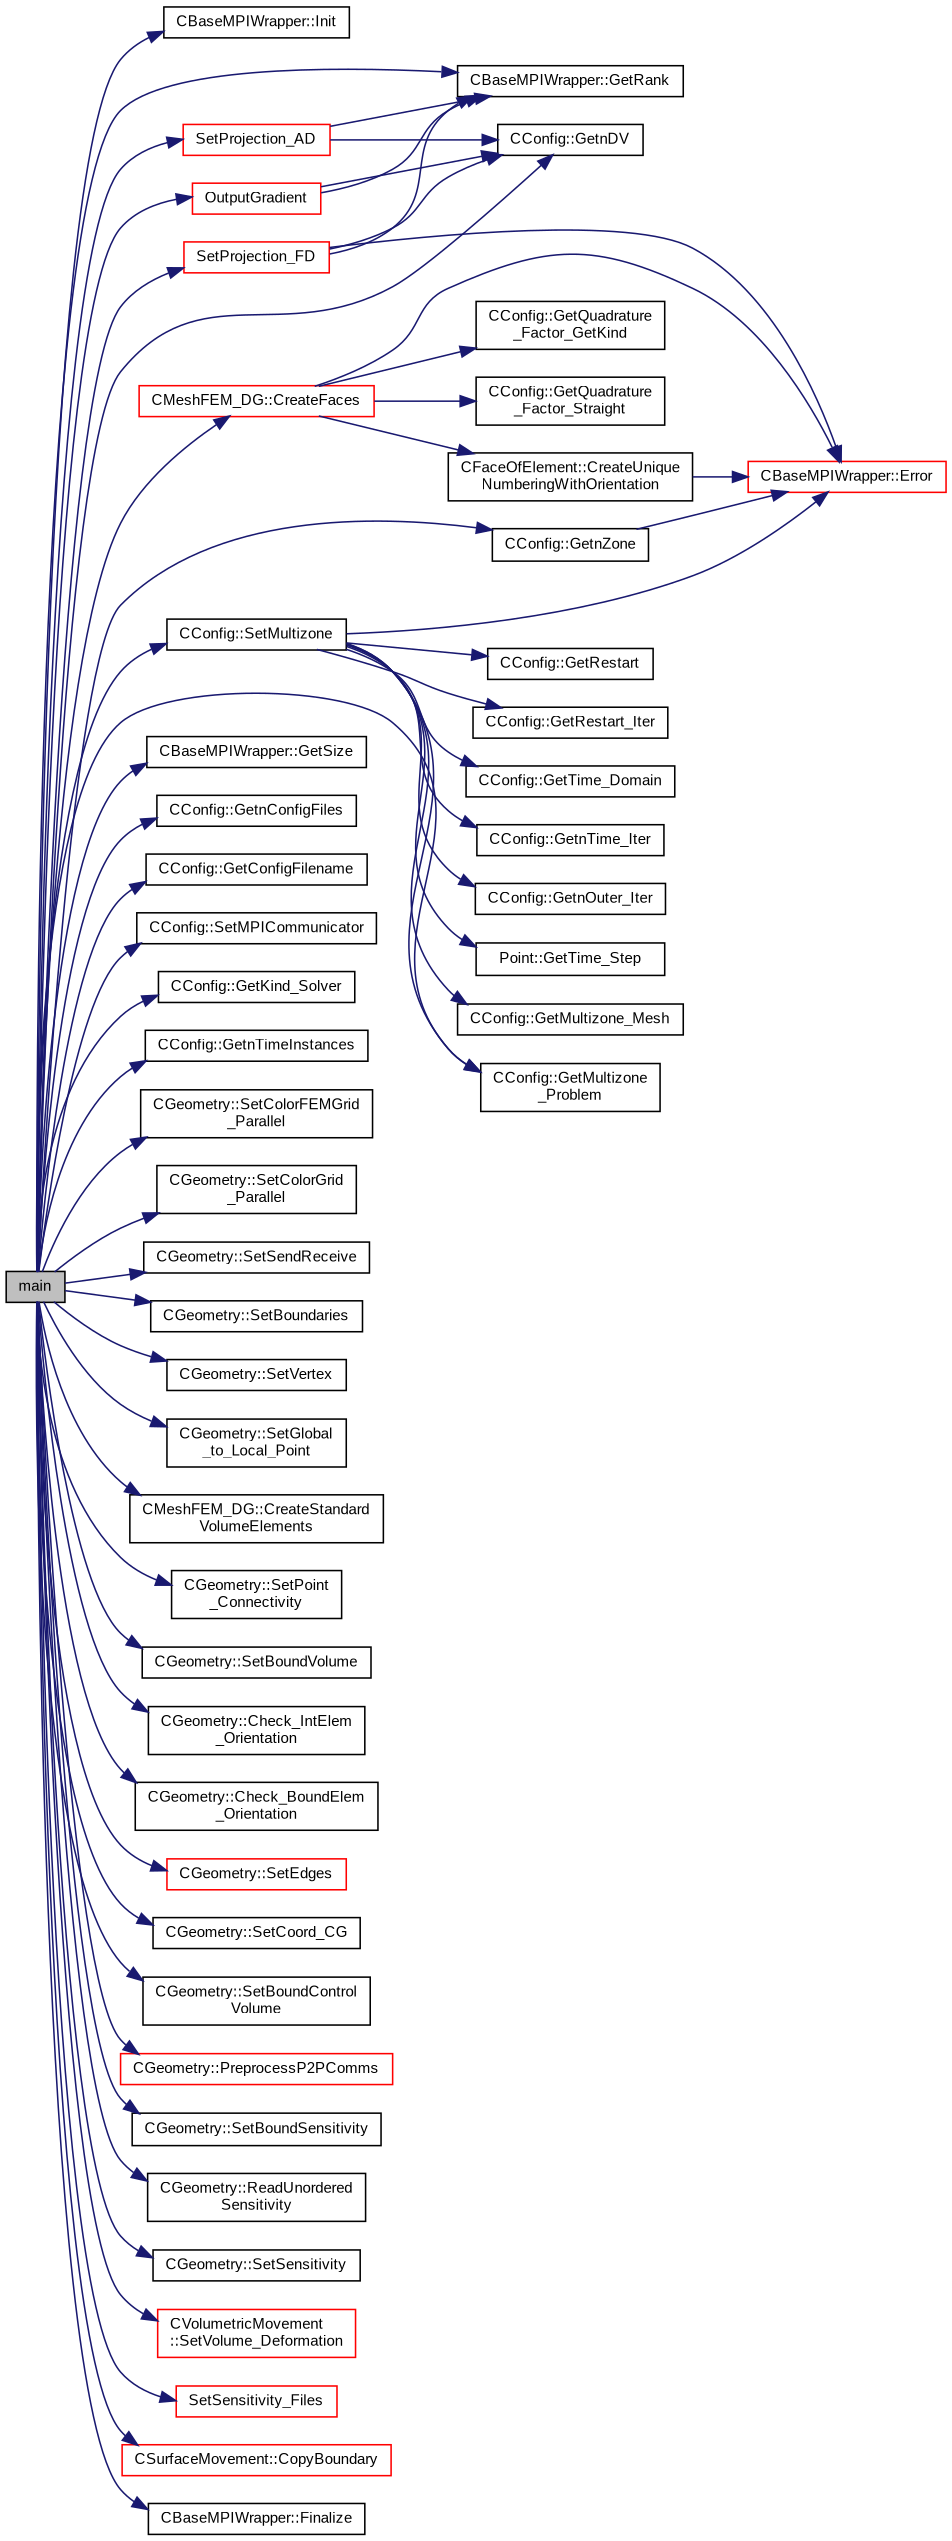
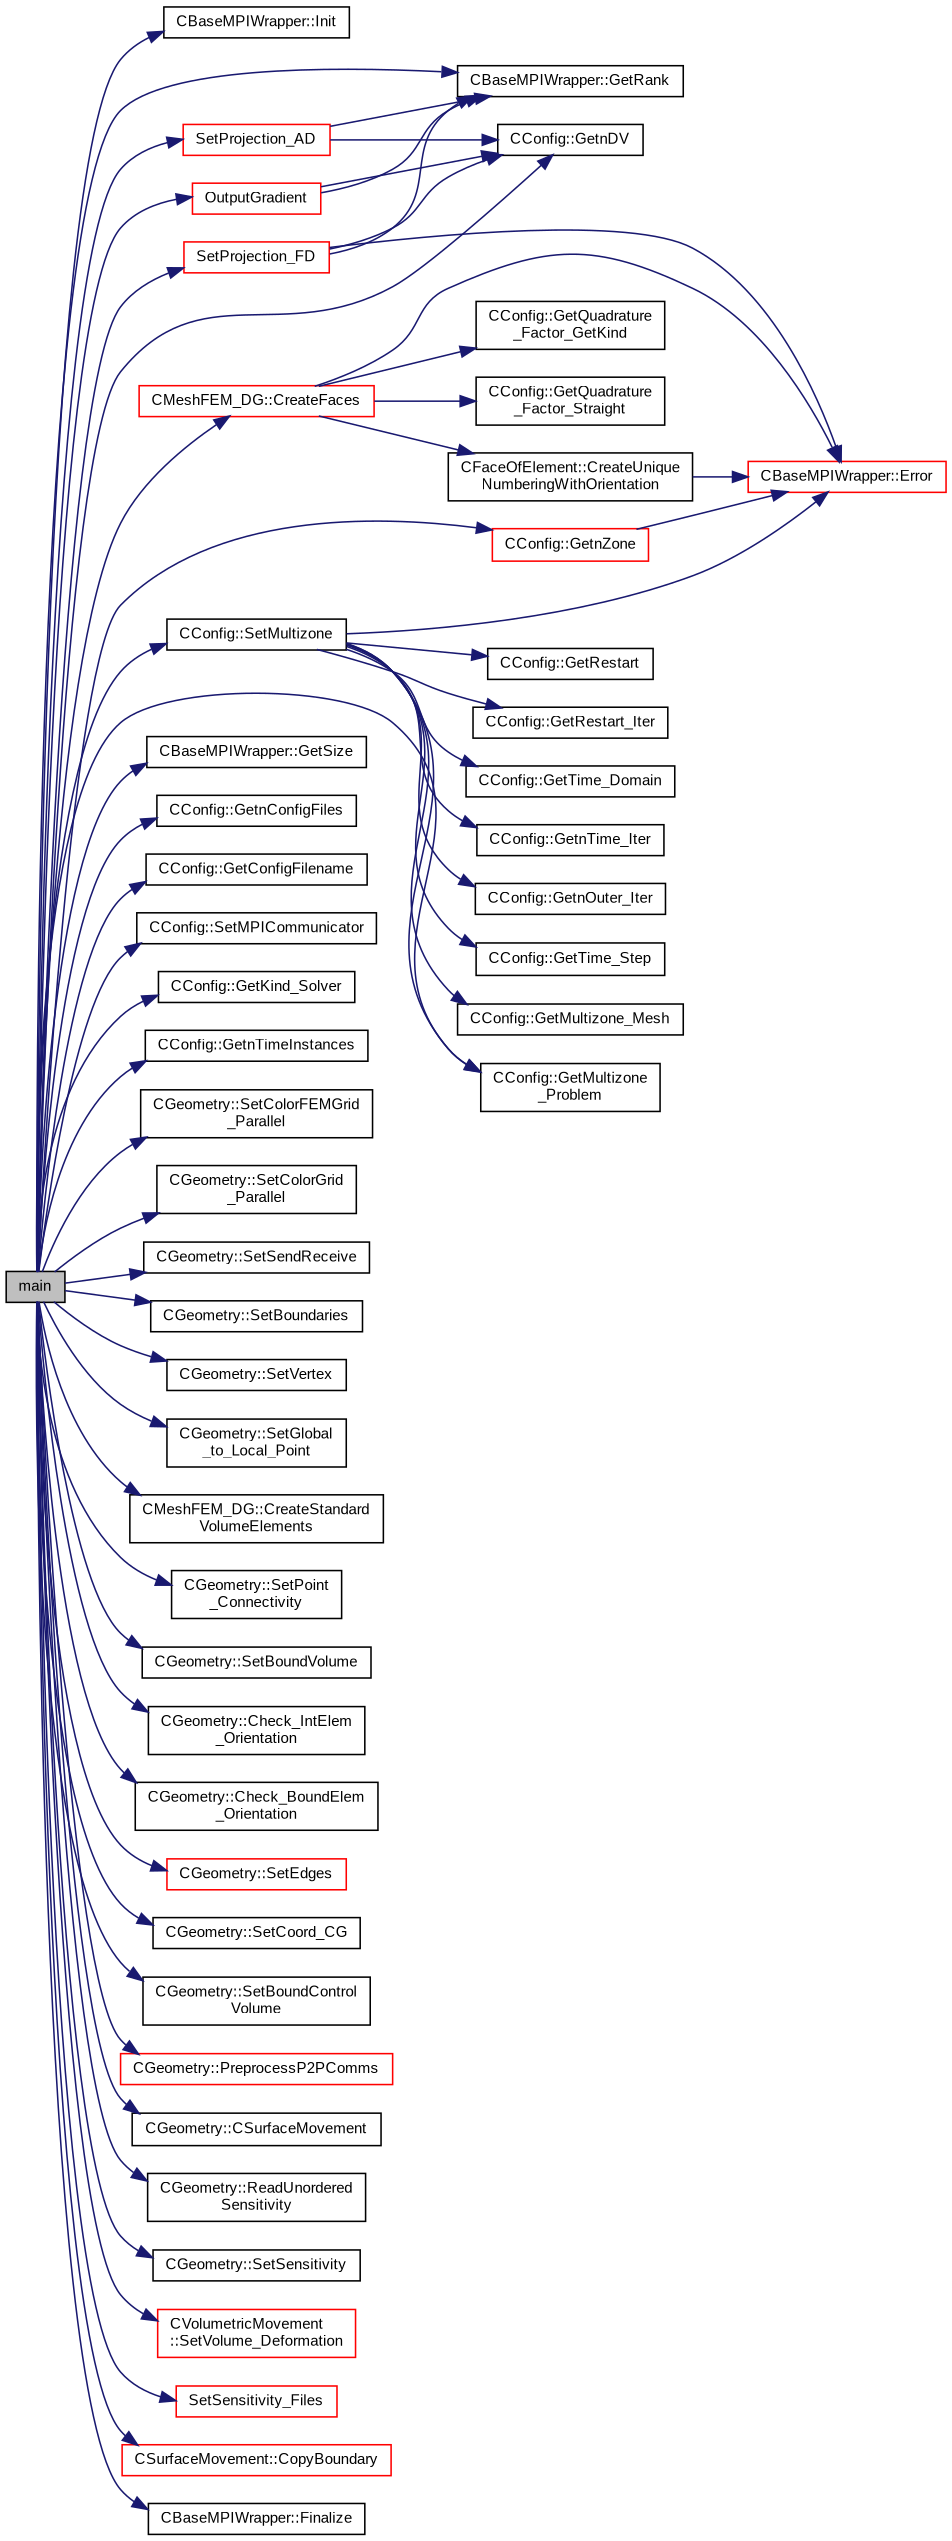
(570, 545) -> (570, 545)
(570, 959) -> (570, 959)
(257, 2129) -> (257, 2129)
